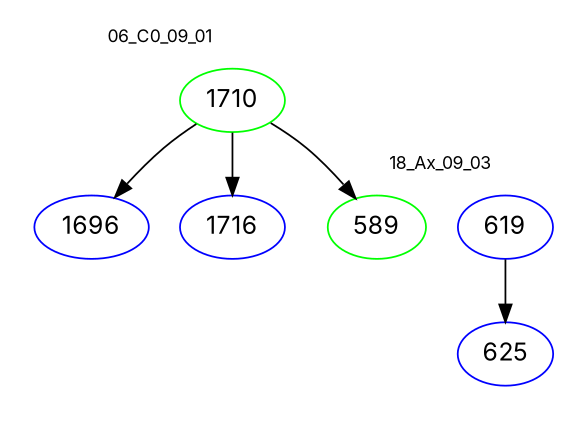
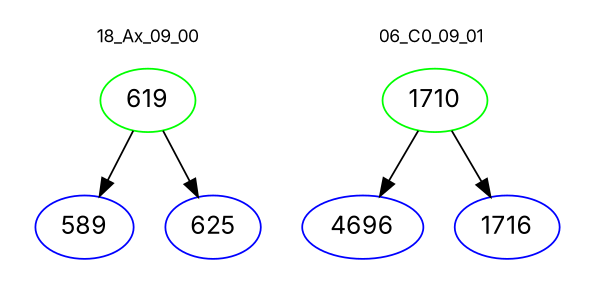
(325, 165) -> (120, 156)
(440, 165) -> (148, 38)
(92, 227) -> (363, 227)
(377, 227) -> (85, 227)
(505, 227) -> (148, 100)
